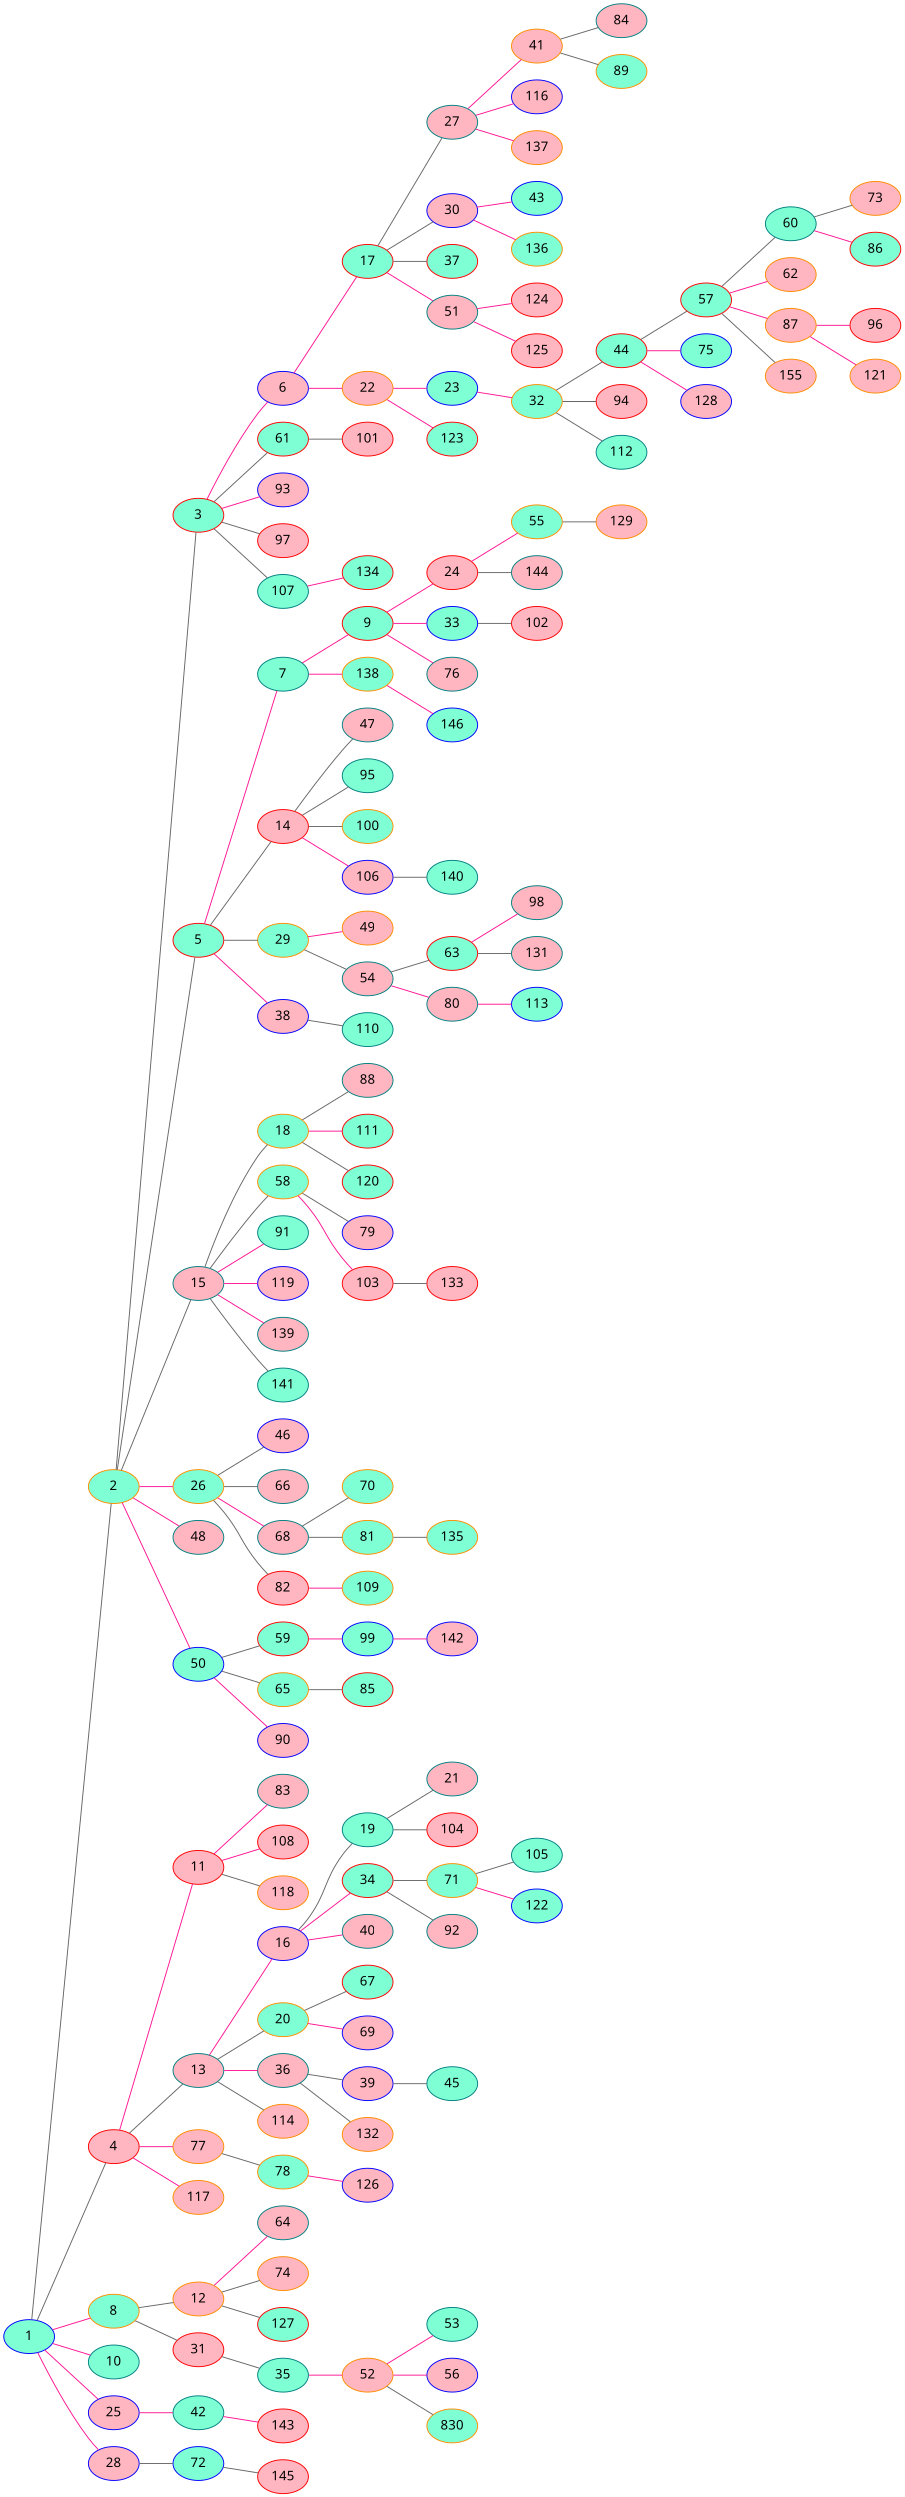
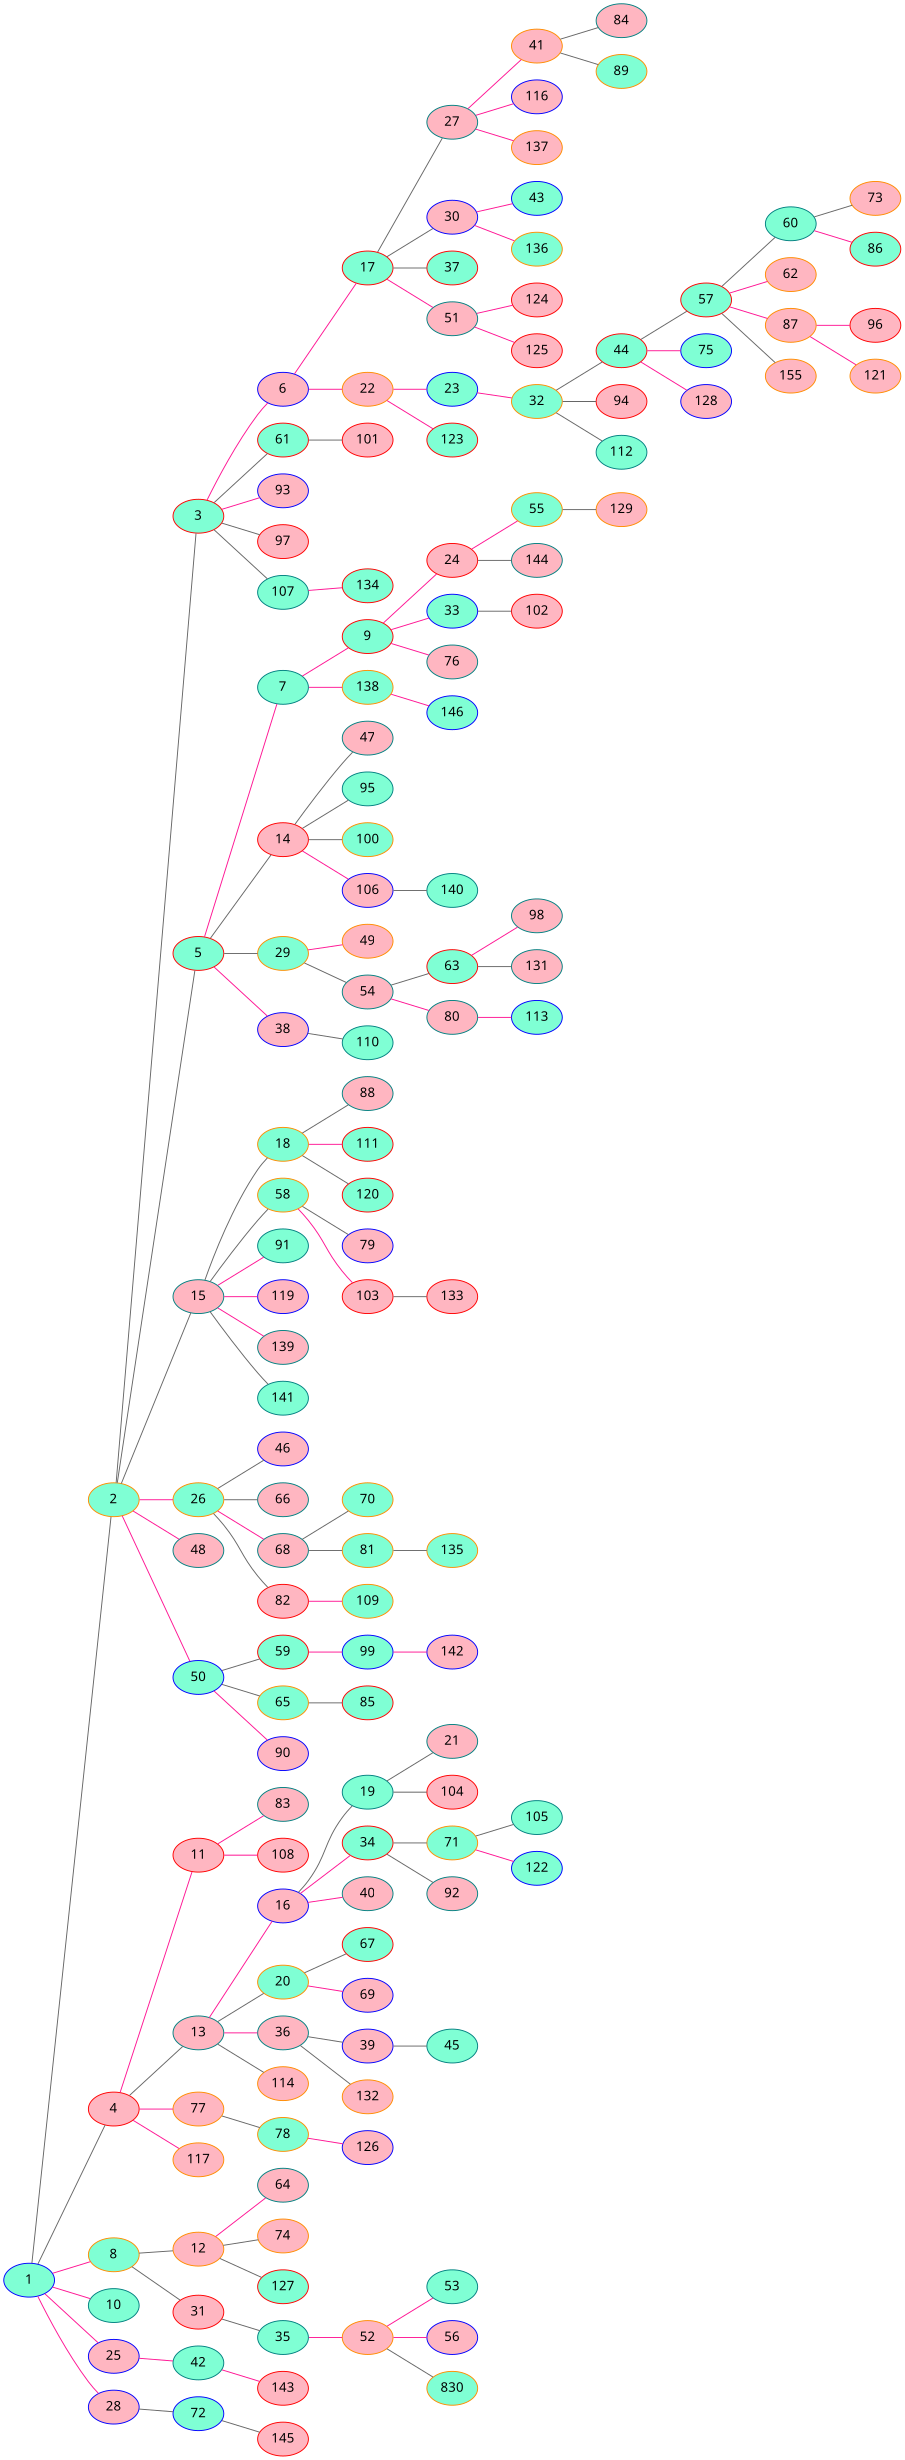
(283, 1893) -> none
